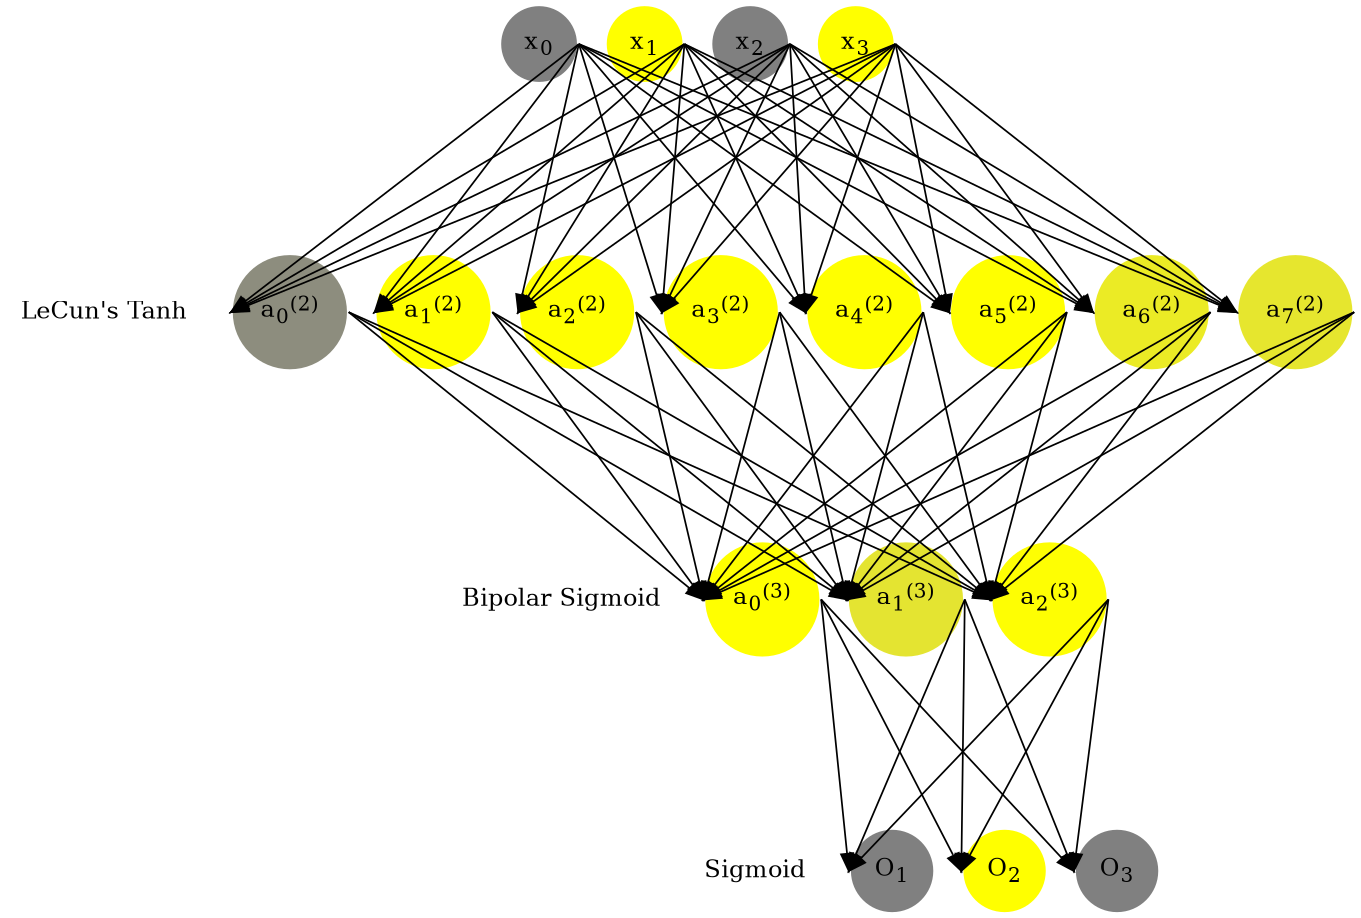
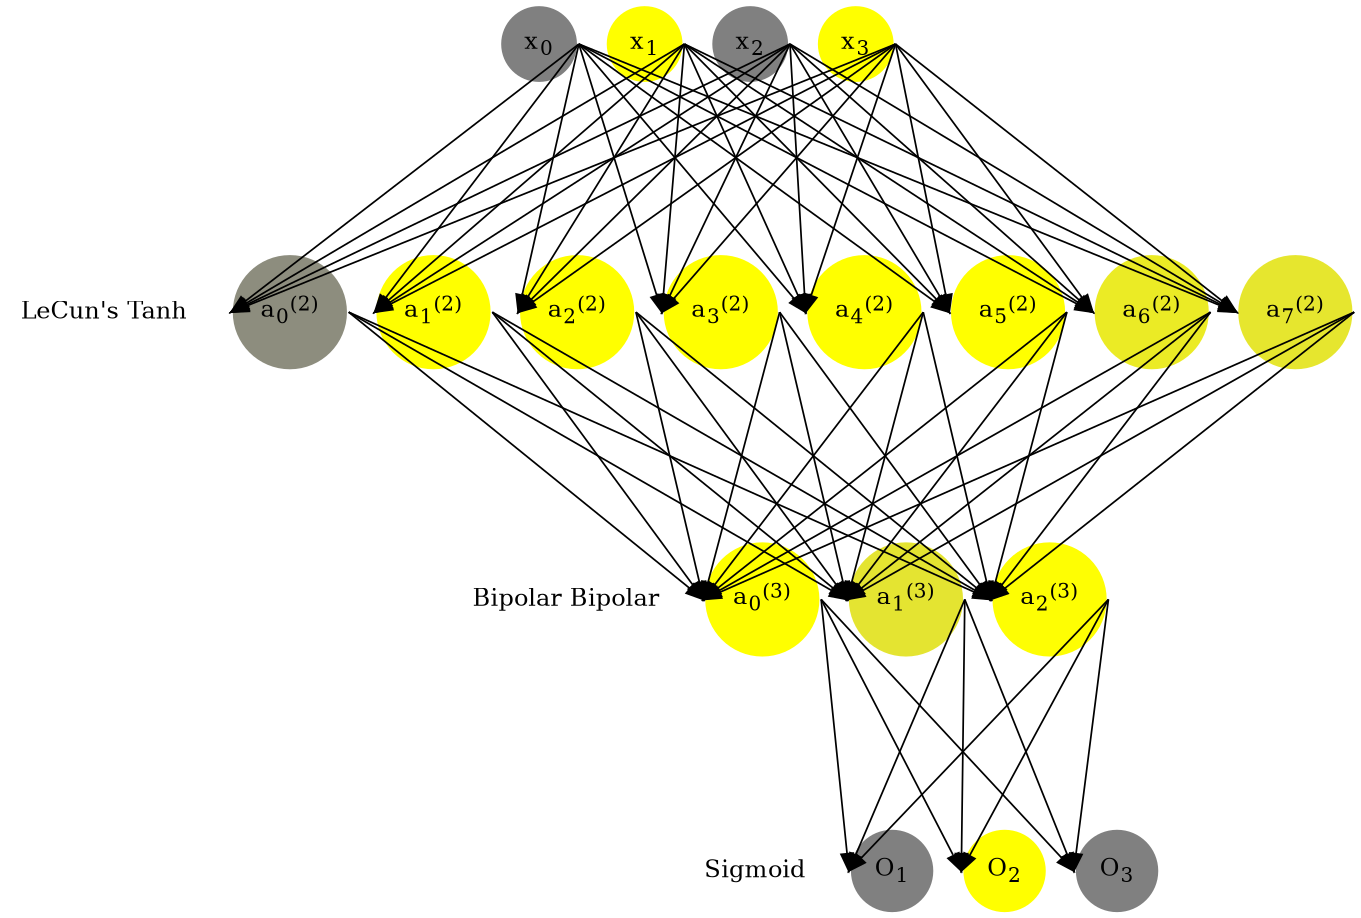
(562, 599) -> (567, 599)
